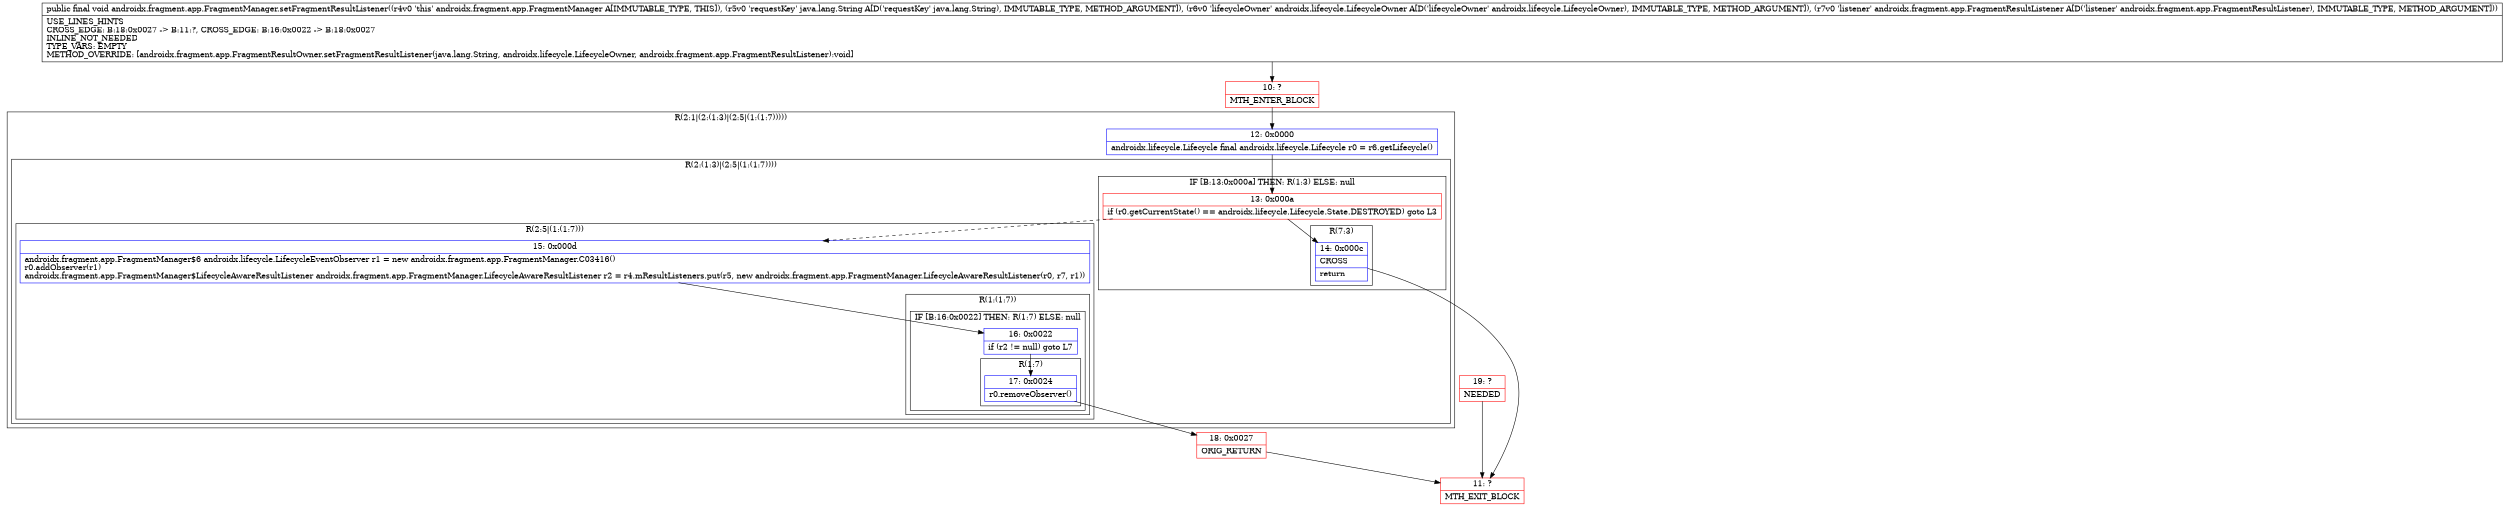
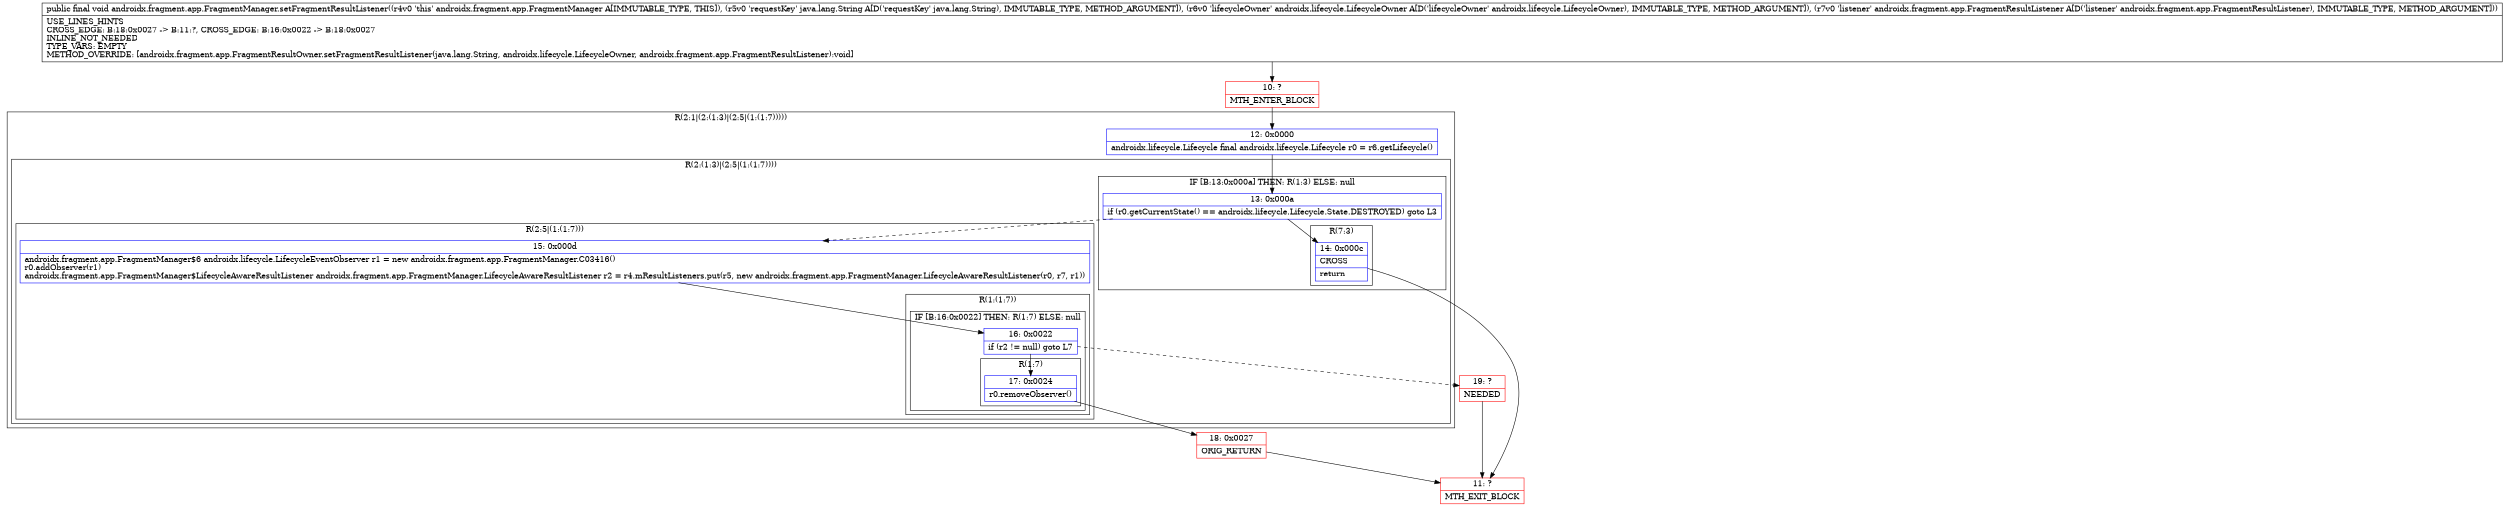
(1272, 206) -> (1272, 206)
none -> (1266, 366)
